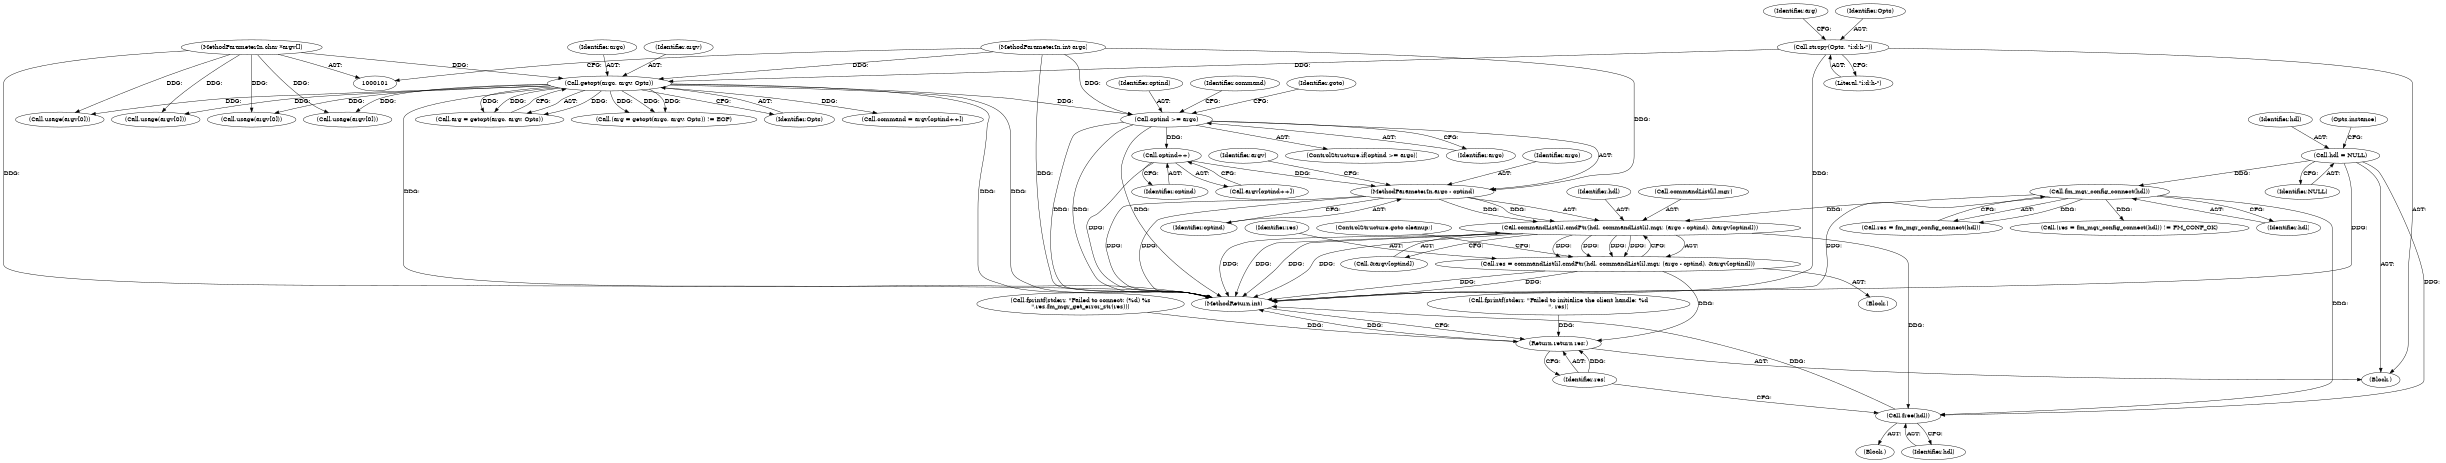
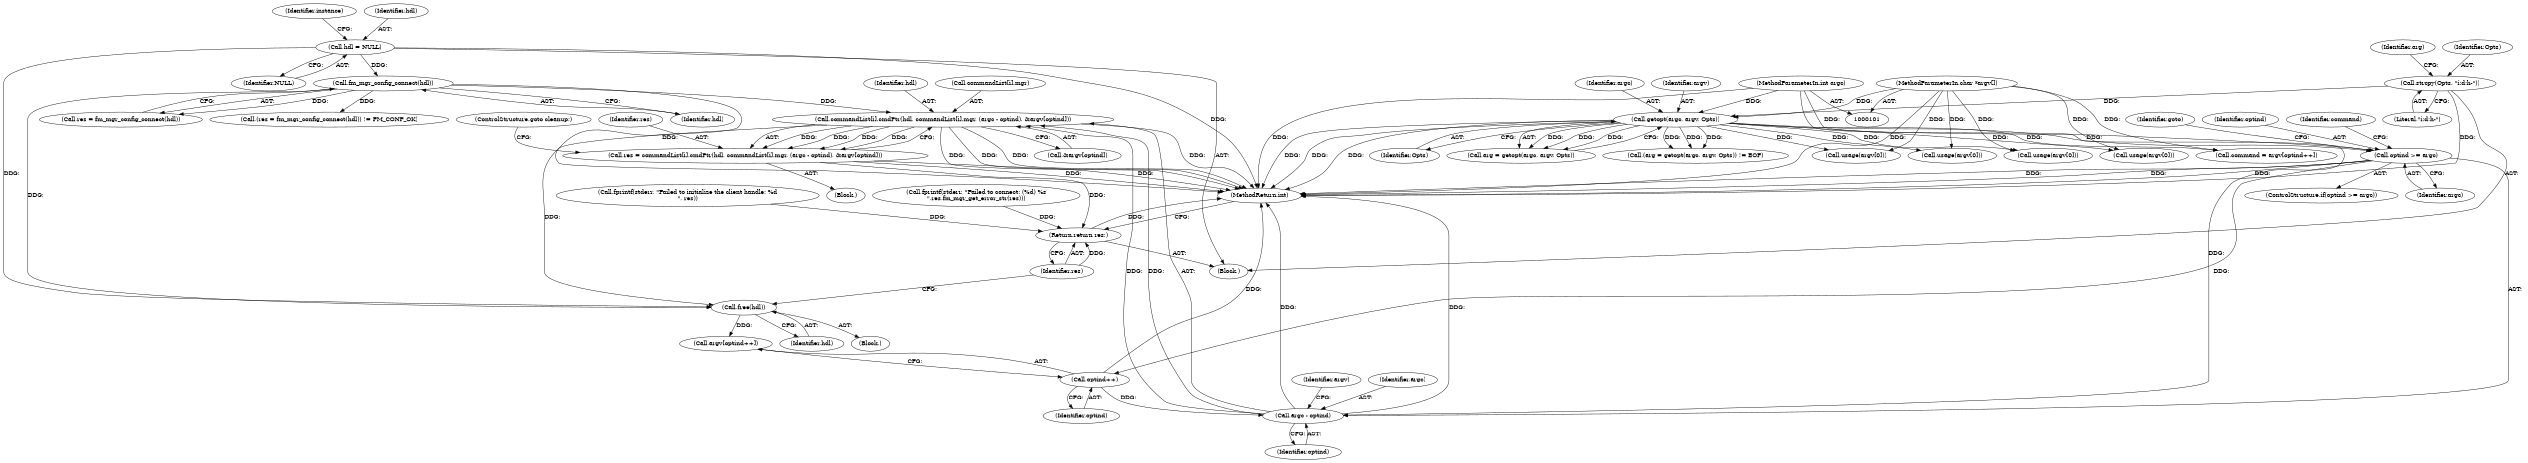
(595, 65) -> (1838, 102)
(2354, 120) -> (314, 11)
none -> (2108, 129)
(1422, 192) -> (1303, 416)
(1593, 323) -> (736, 324)
